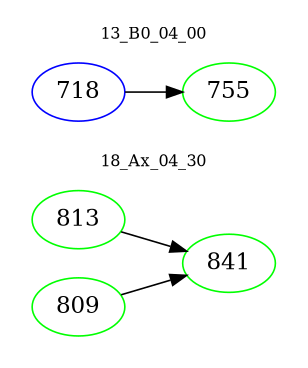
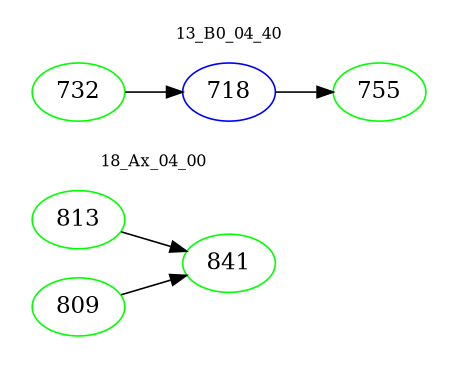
(154, 35) -> (229, 35)
none -> (78, 92)
(154, 162) -> (154, 162)
